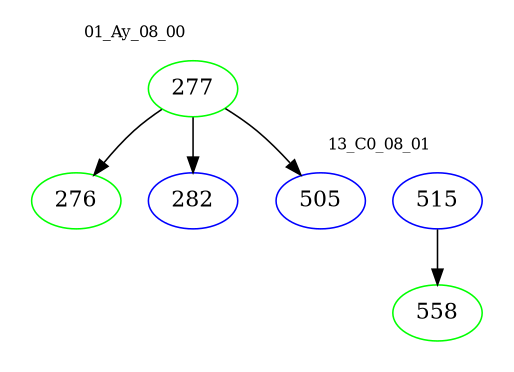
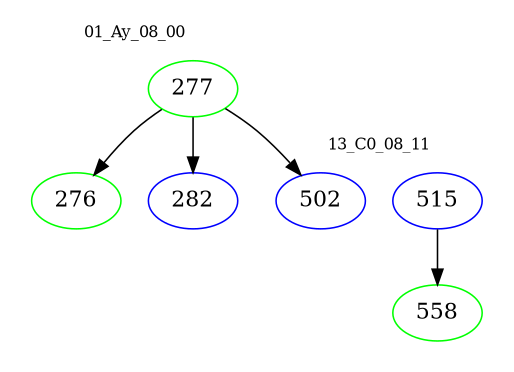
(379, 146) -> (379, 146)
(321, 201) -> (321, 201)
